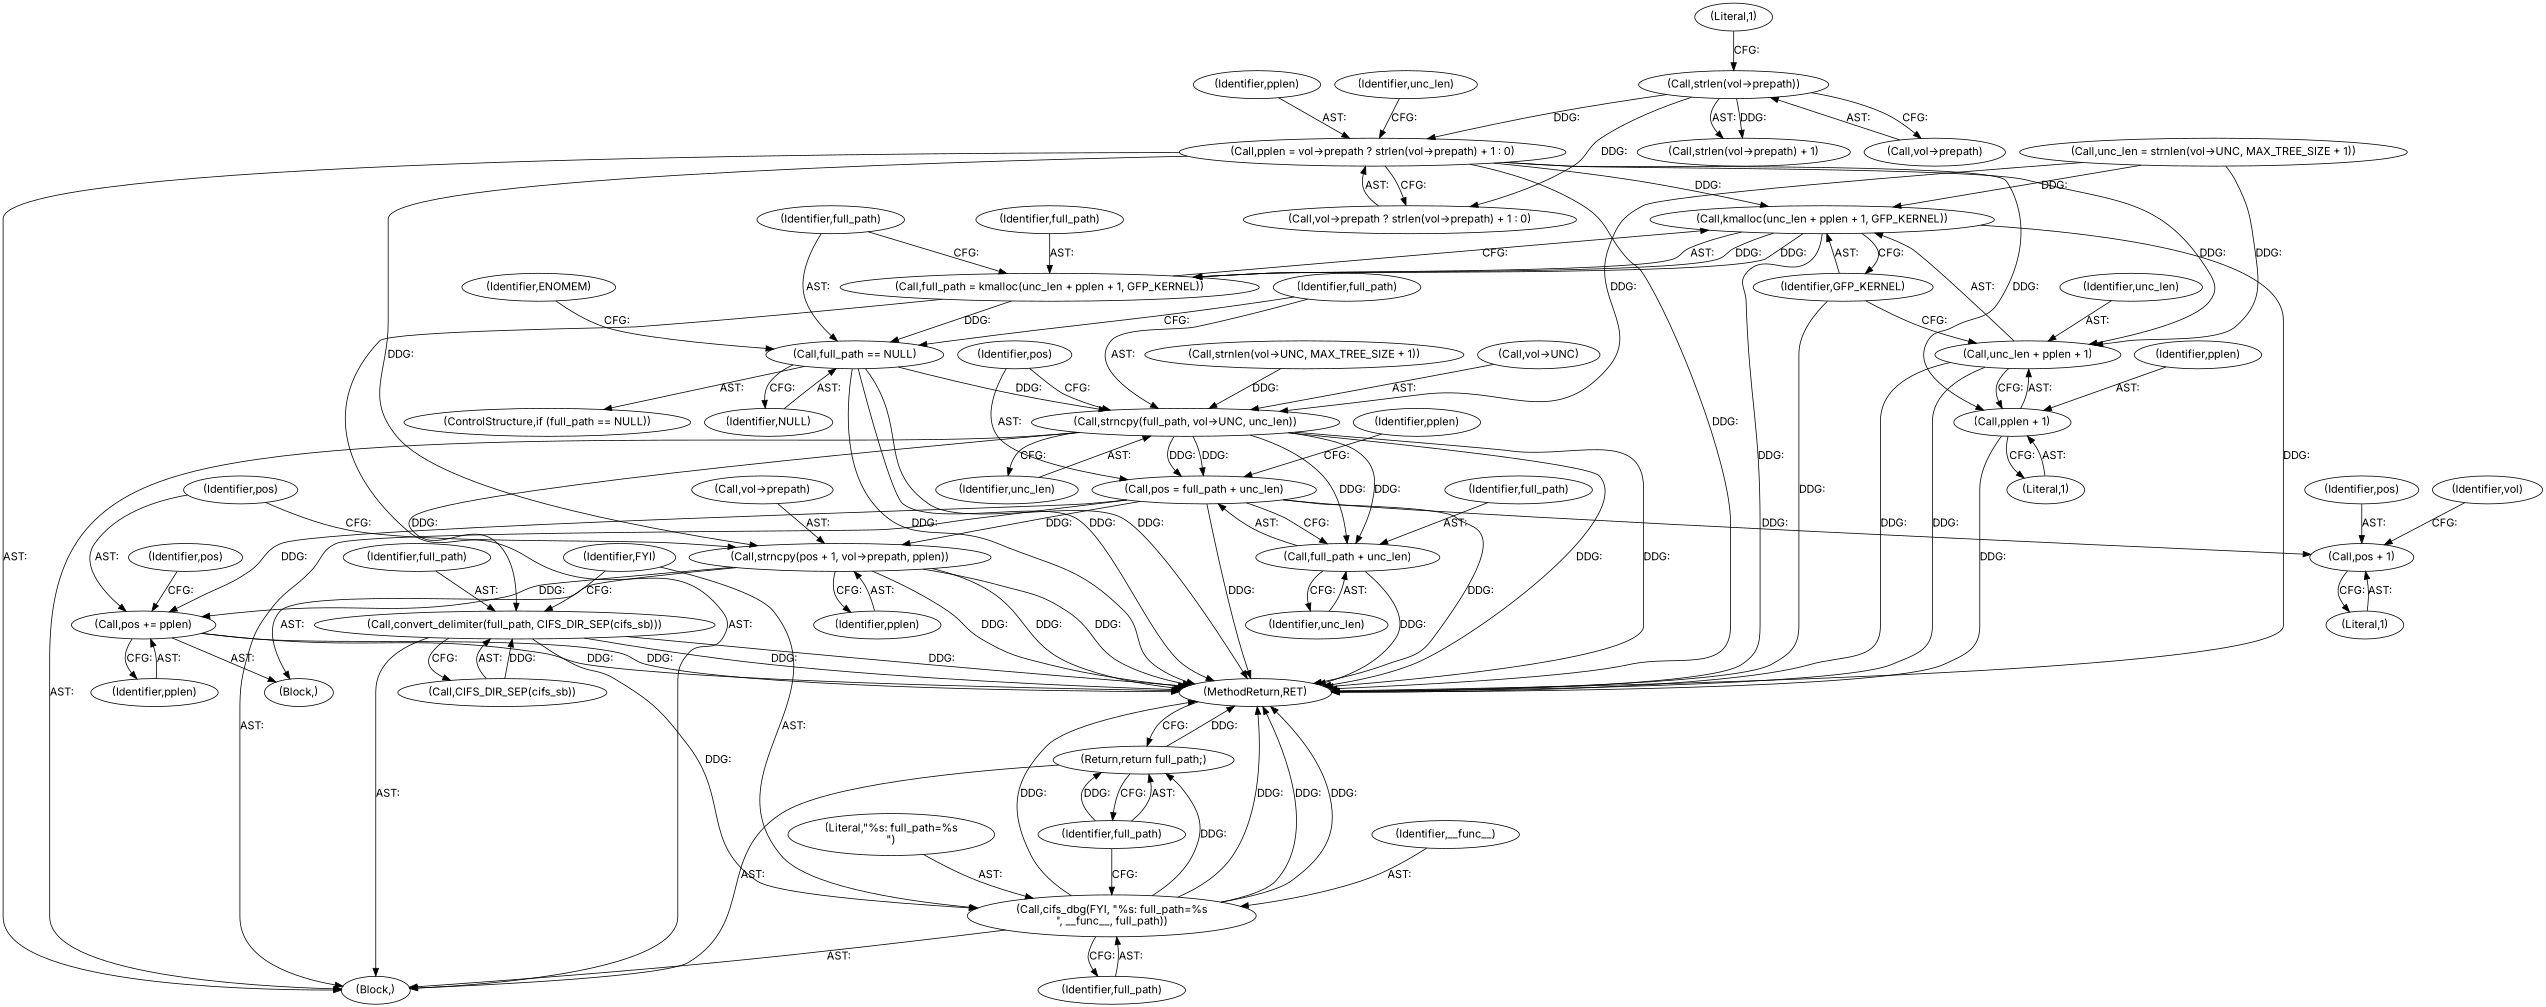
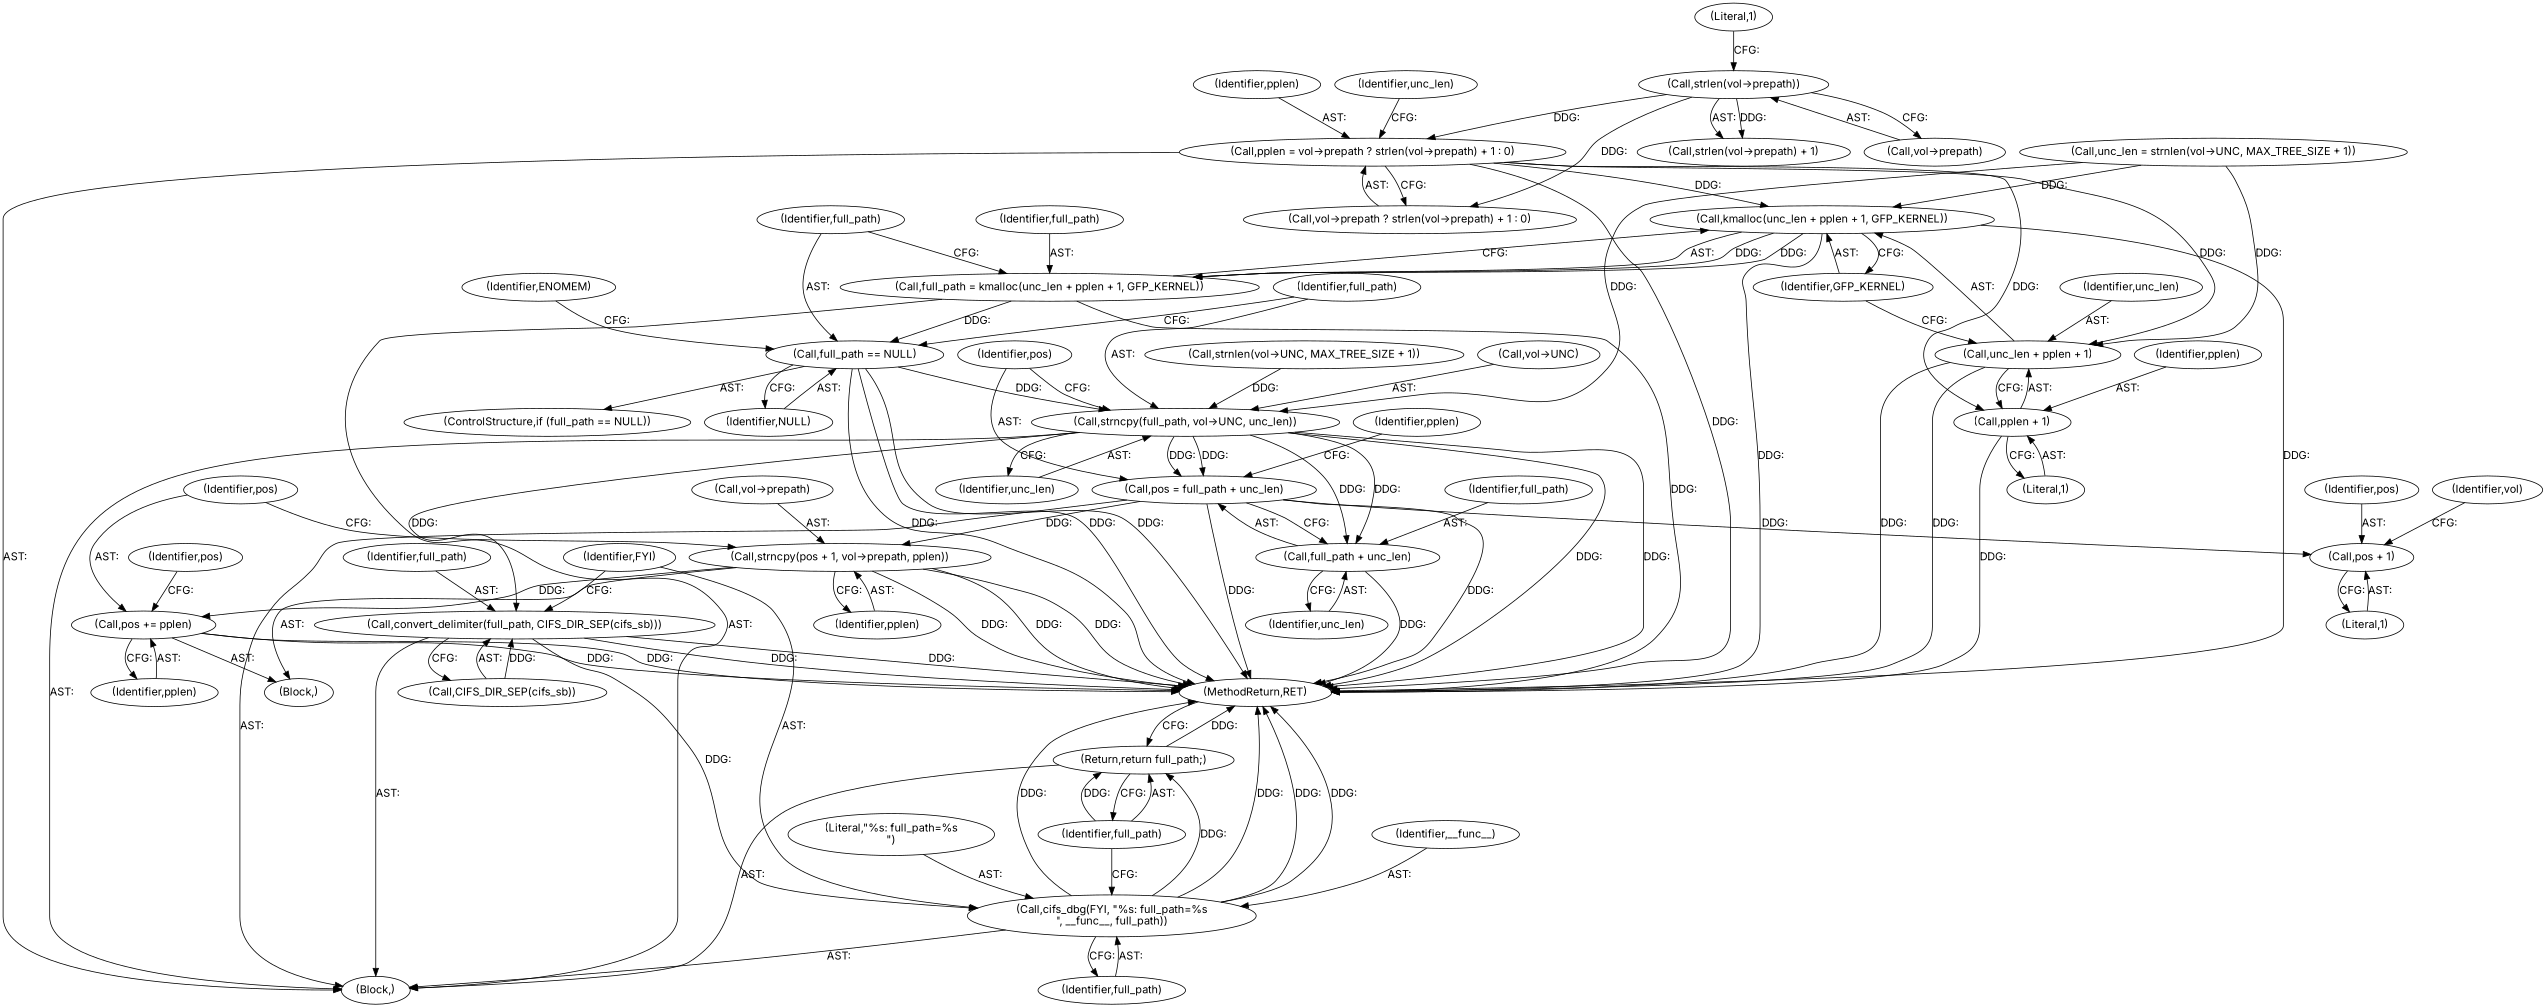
(488, 192) -> none
(641, 520) -> none
(1767, 666) -> (1647, 382)
